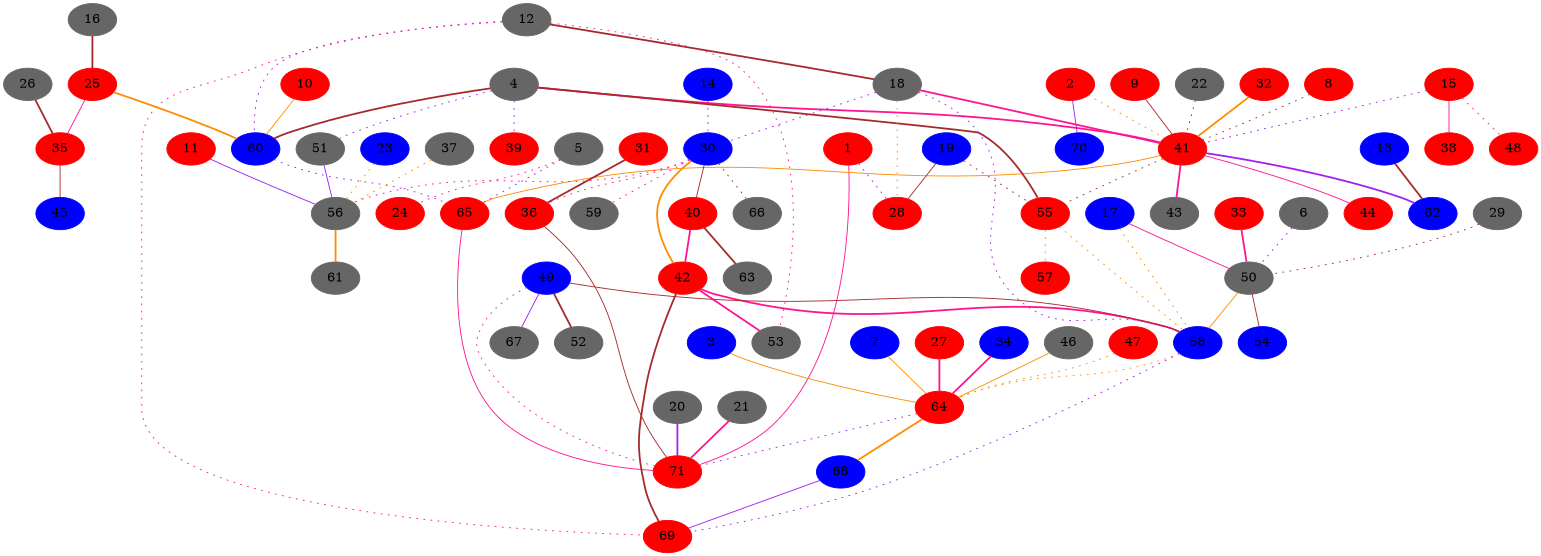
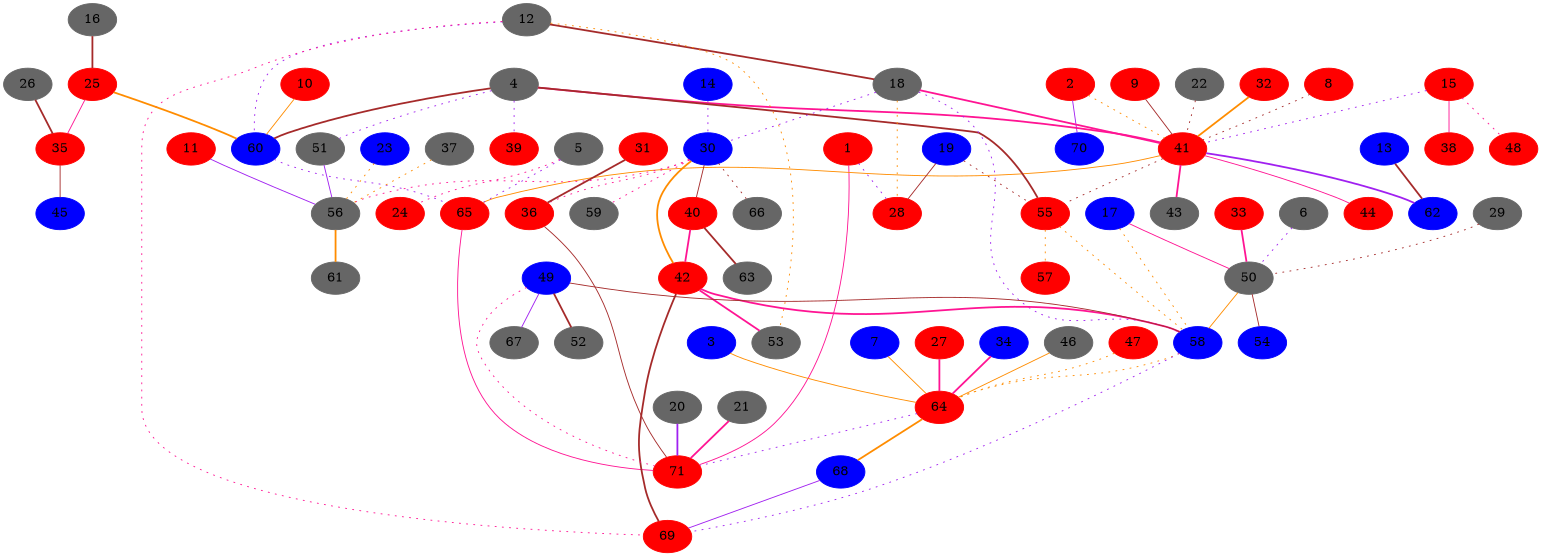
(765, 98) -> (765, 98)
